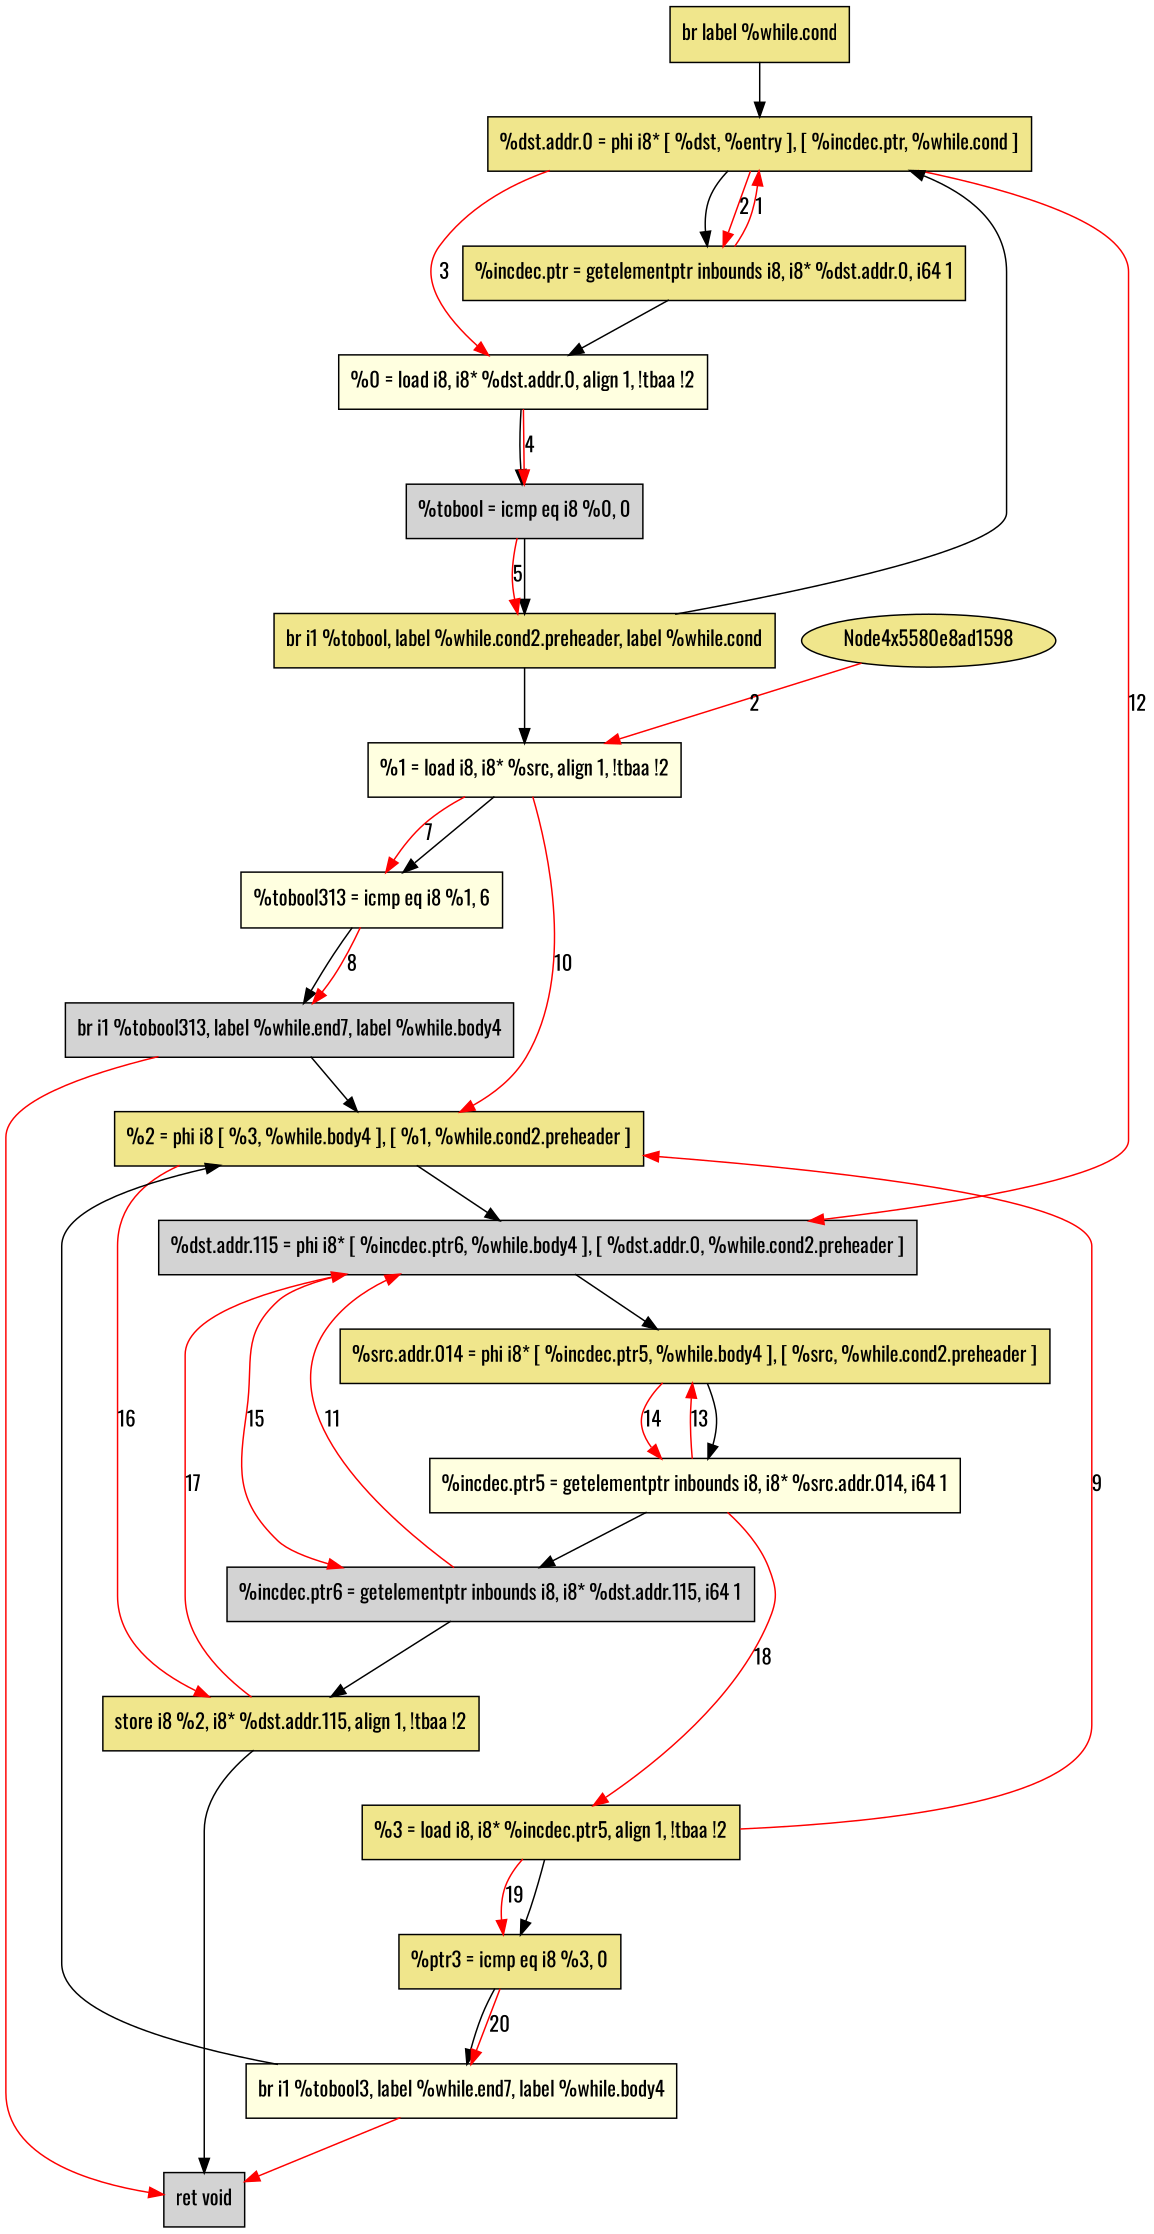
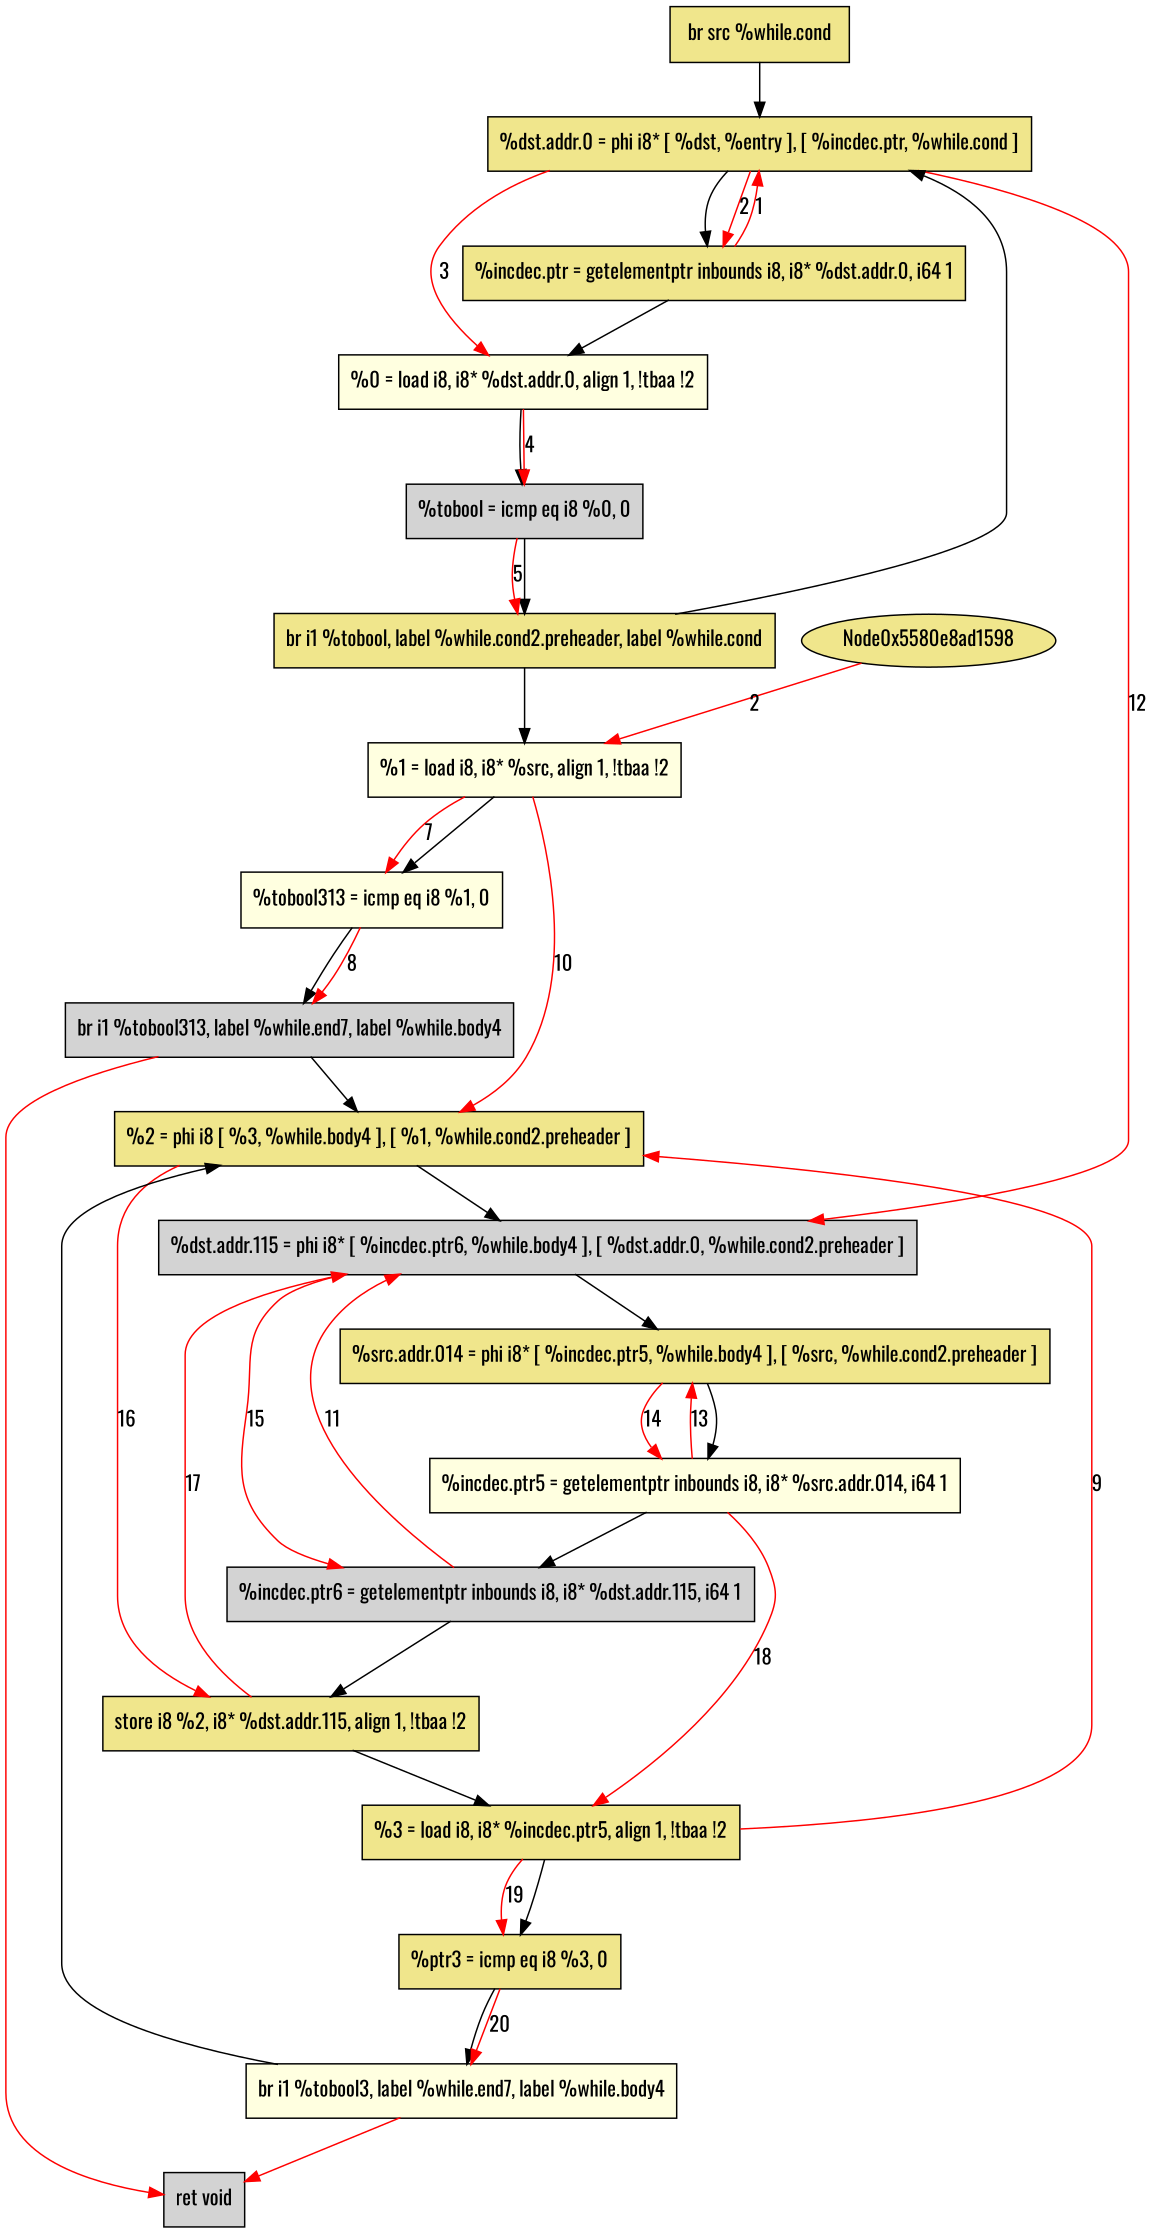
(760, 35) -> (760, 35)
(929, 641) -> (929, 641)
(372, 900) -> (372, 900)
(204, 1946) -> (414, 1775)
